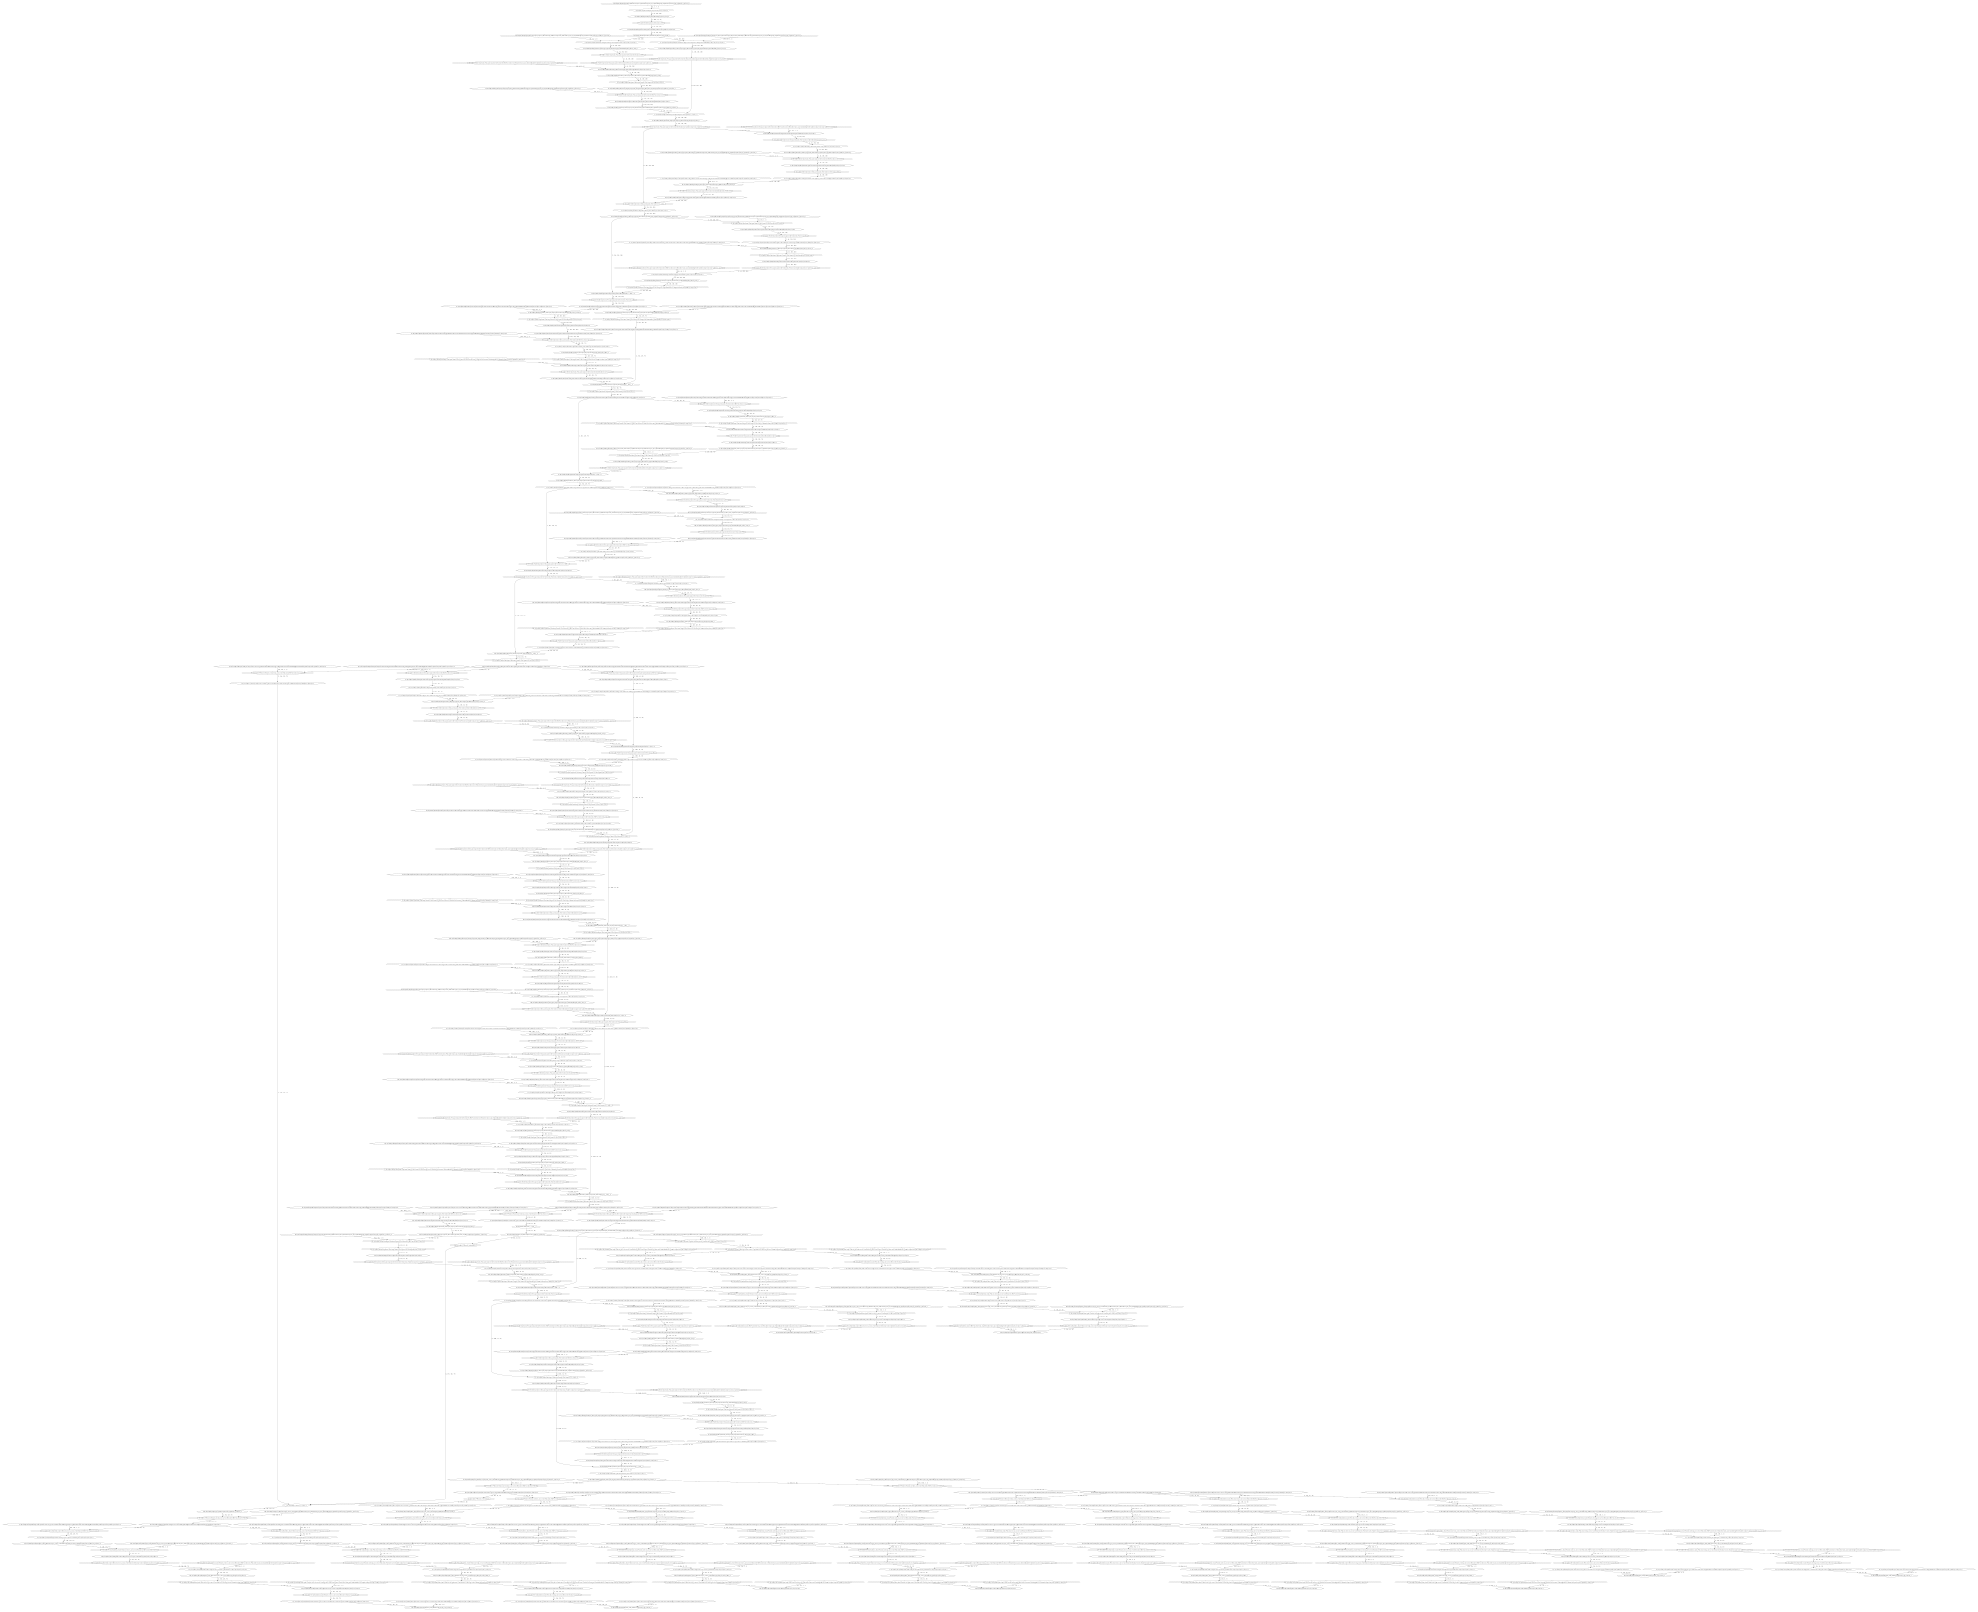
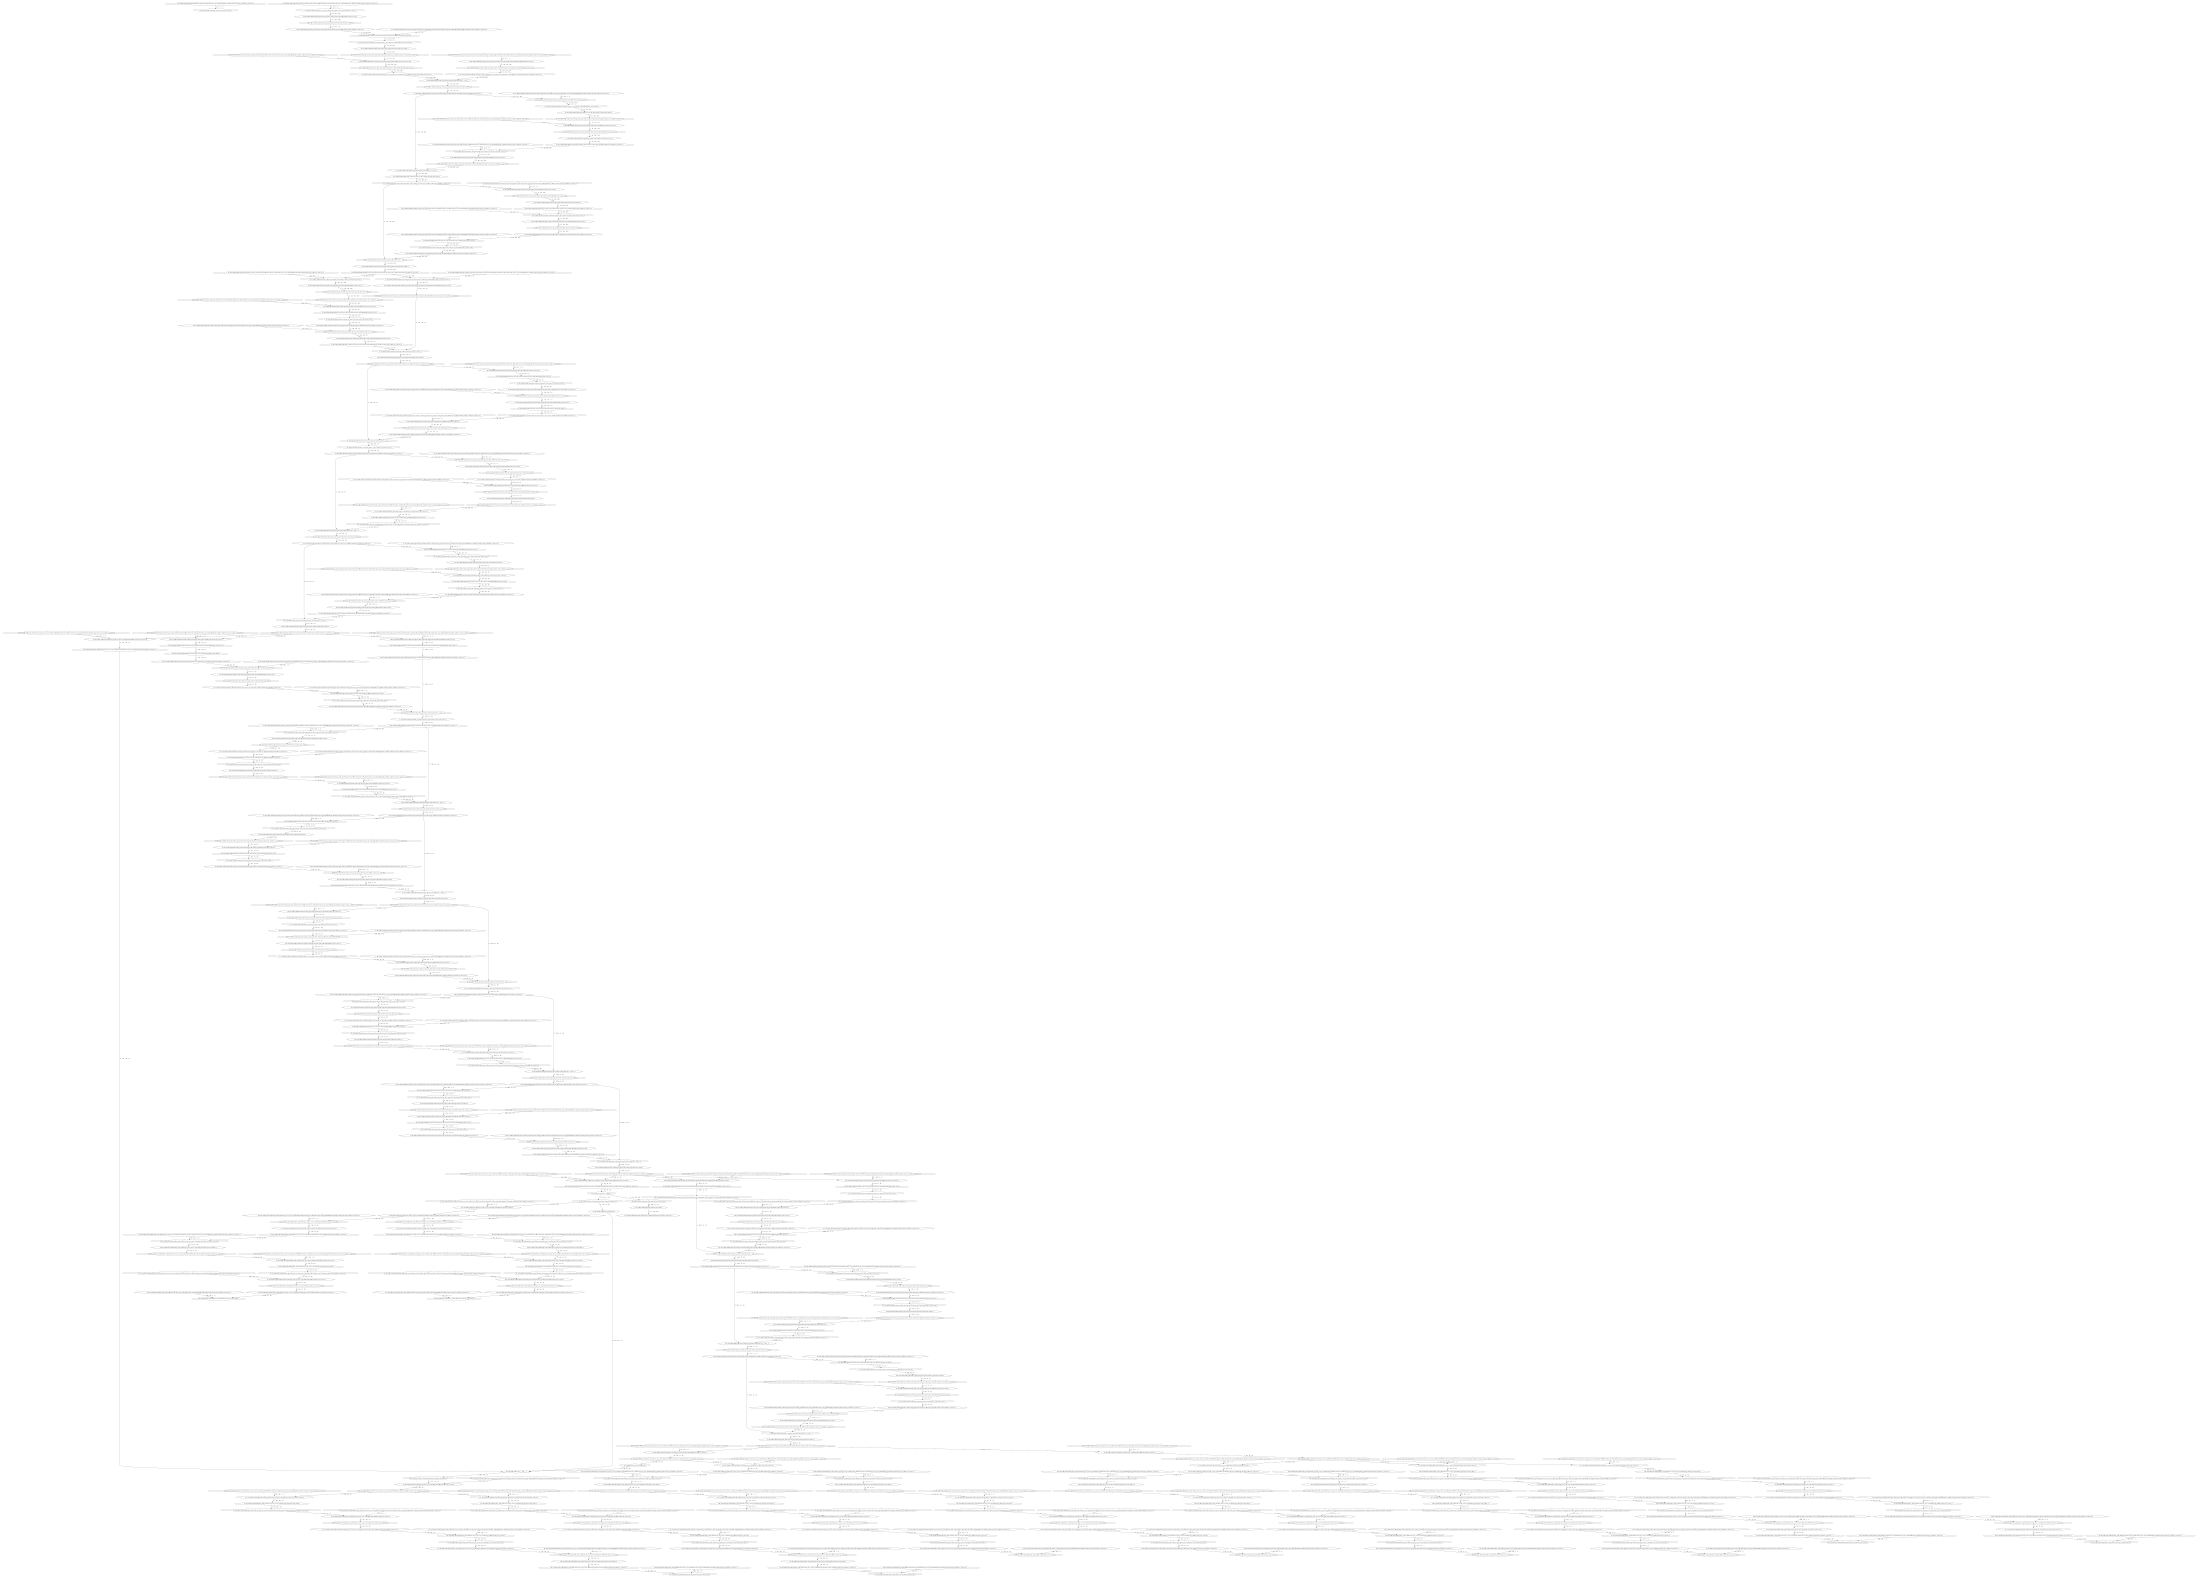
(651, 13) -> (623, 1197)
(651, 36) -> none
